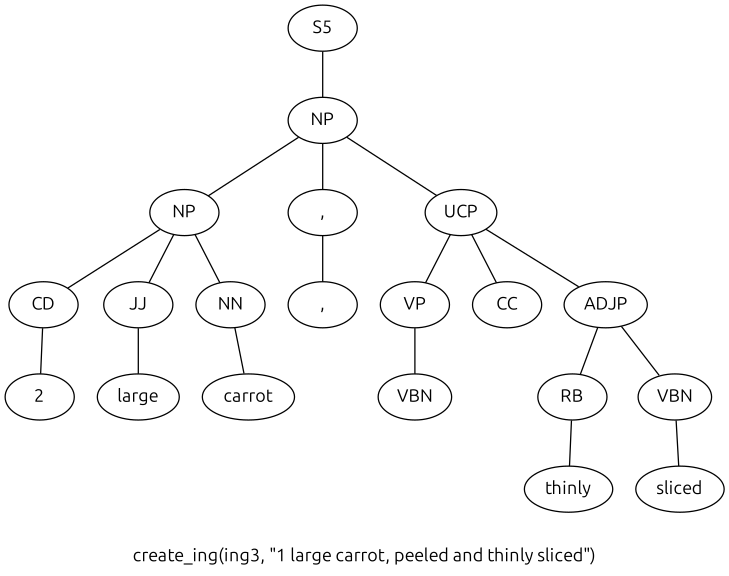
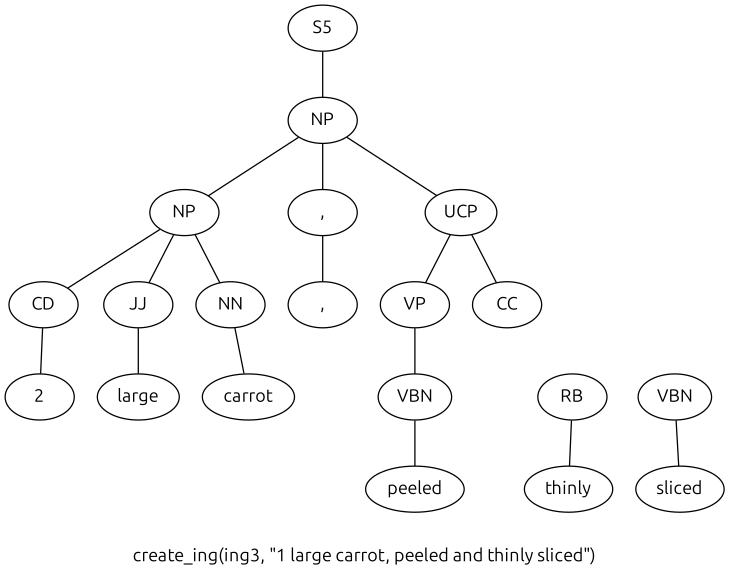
(606, 305) -> none
none -> (415, 489)
